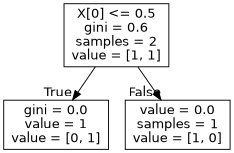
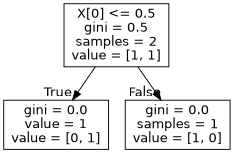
(116, 35) -> (116, 35)
(178, 125) -> (178, 125)
